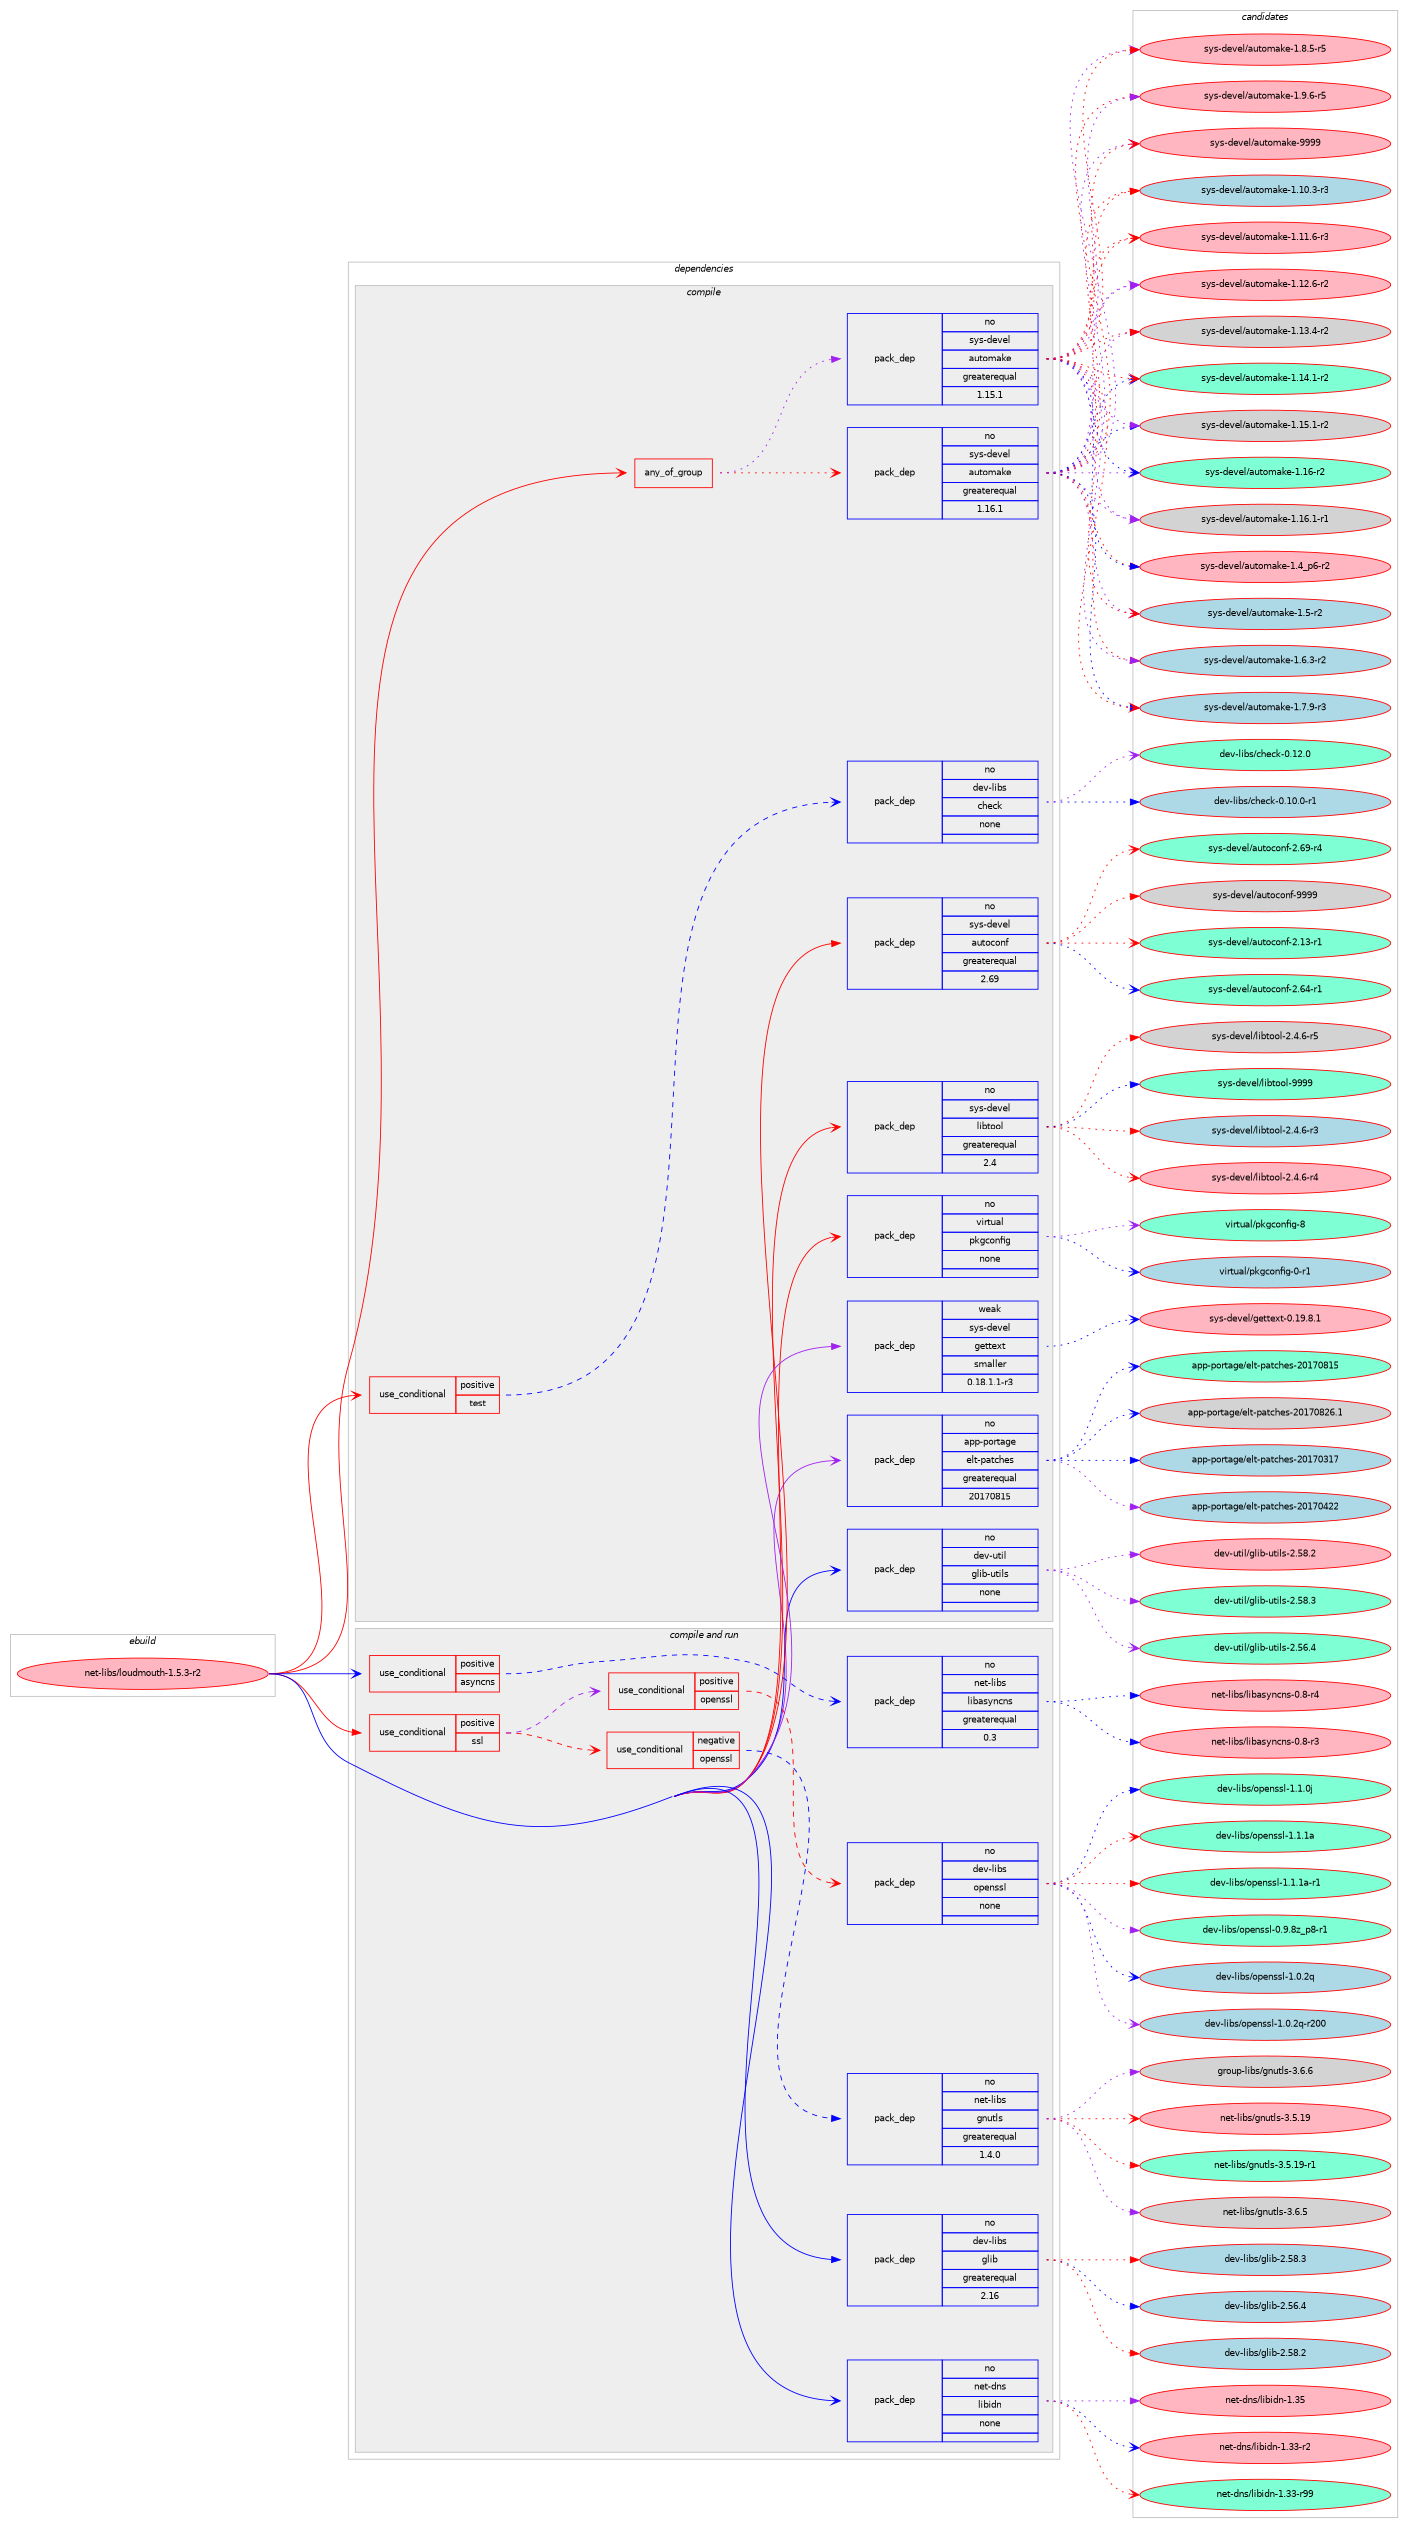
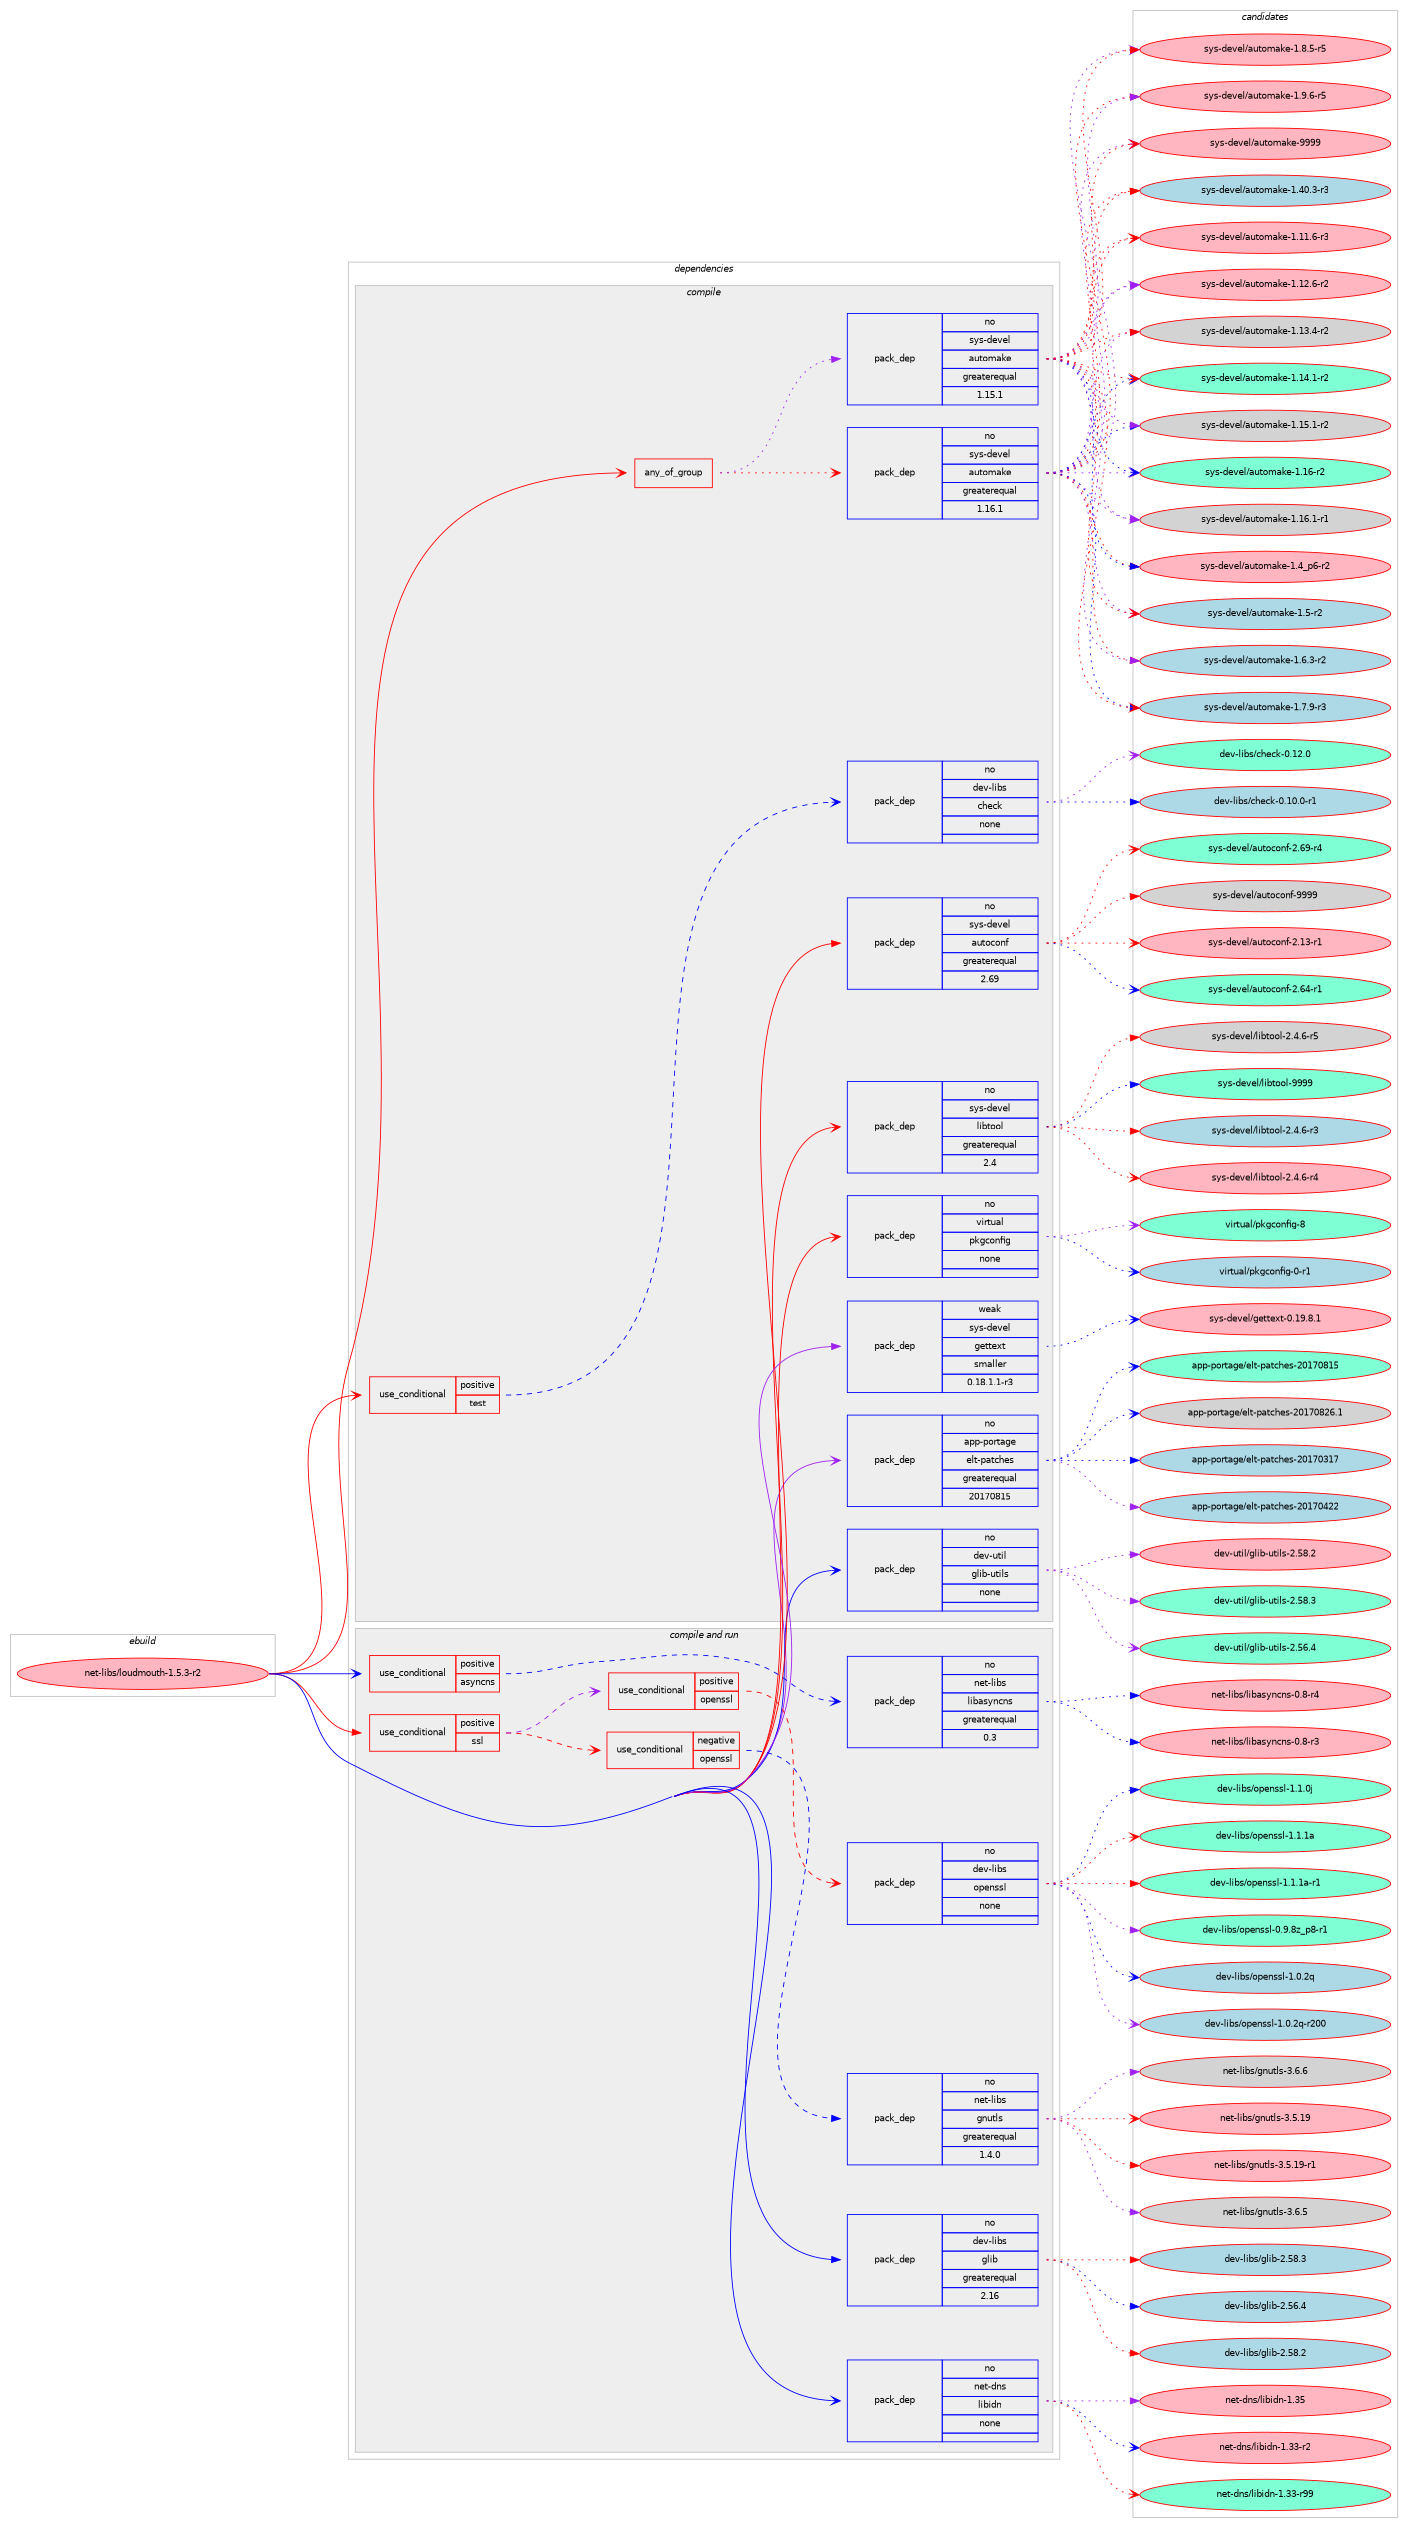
(1265, 191) -> (1265, 191)
(1265, 943) -> (1265, 943)
(1265, 2072) -> (1265, 2072)
(1265, 2166) -> (1265, 2166)
